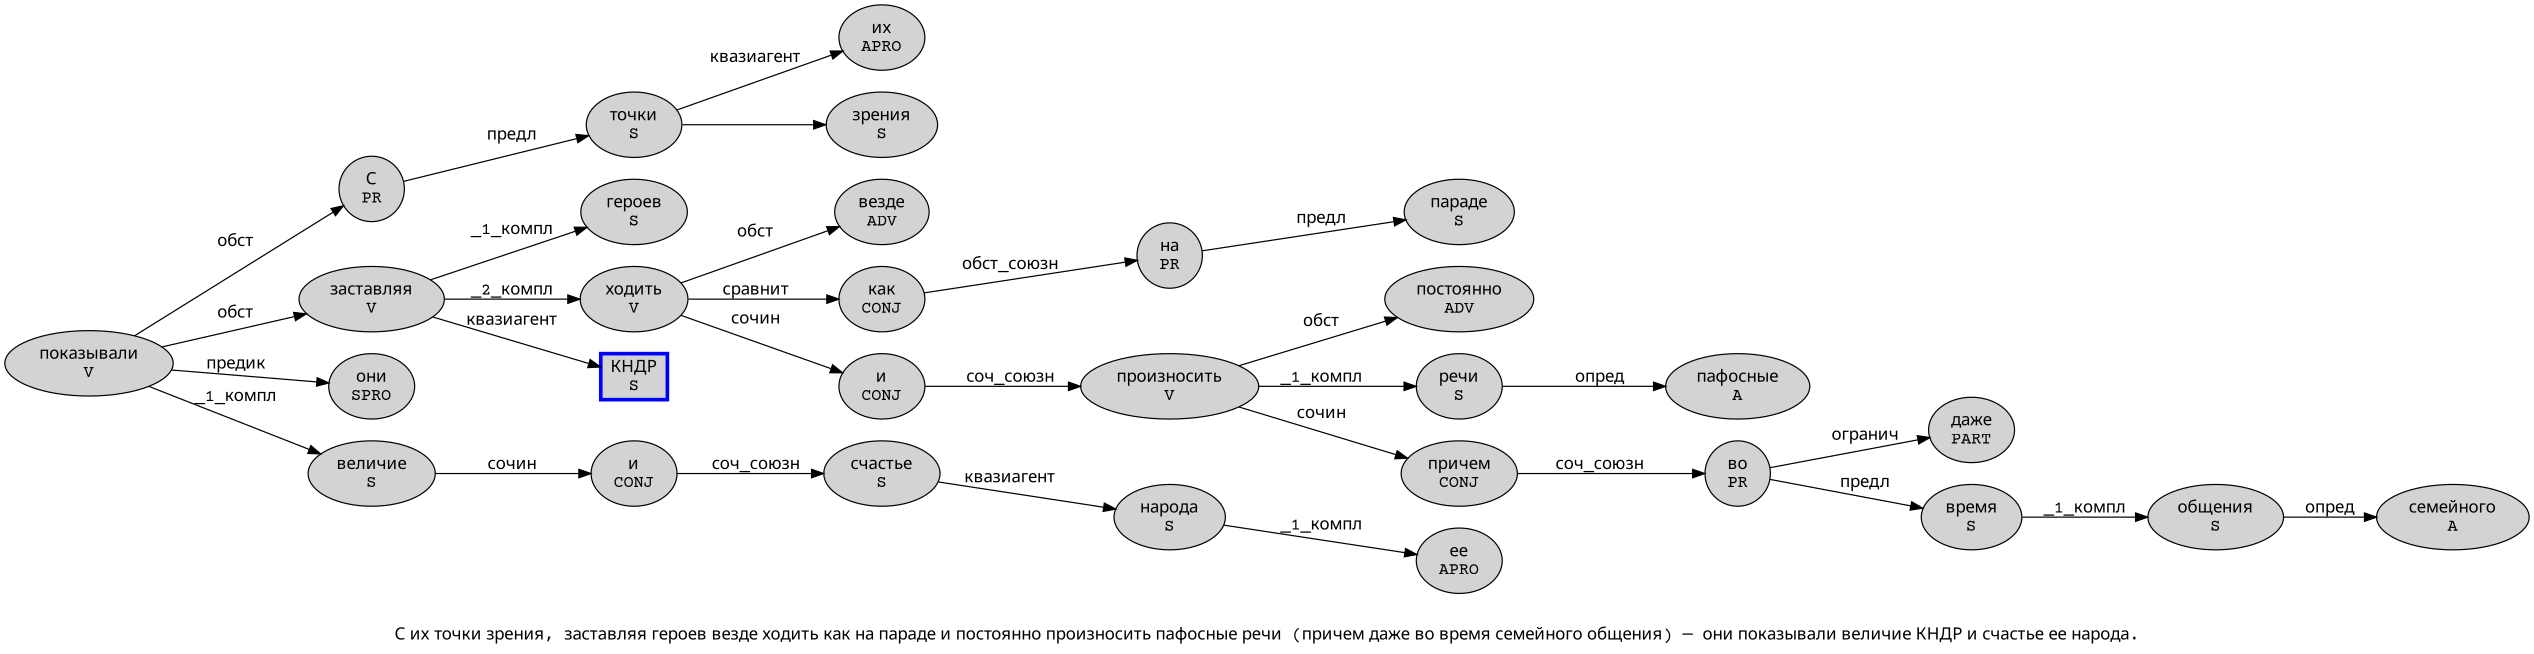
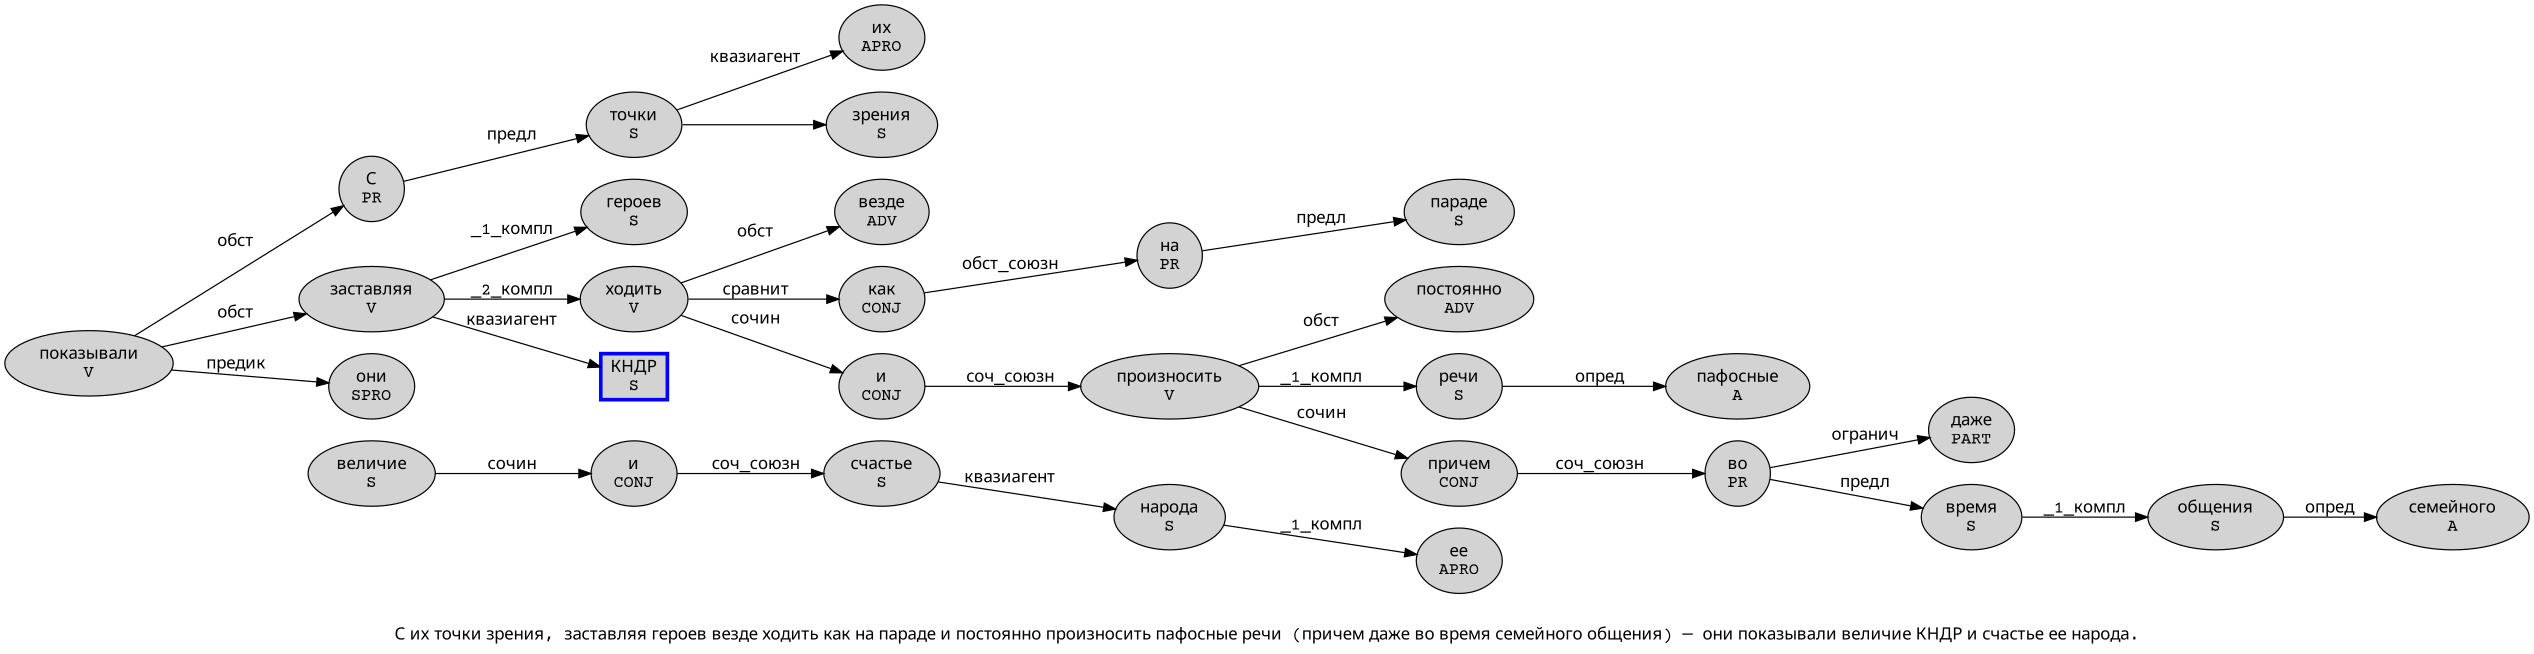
(229, 418) -> none
